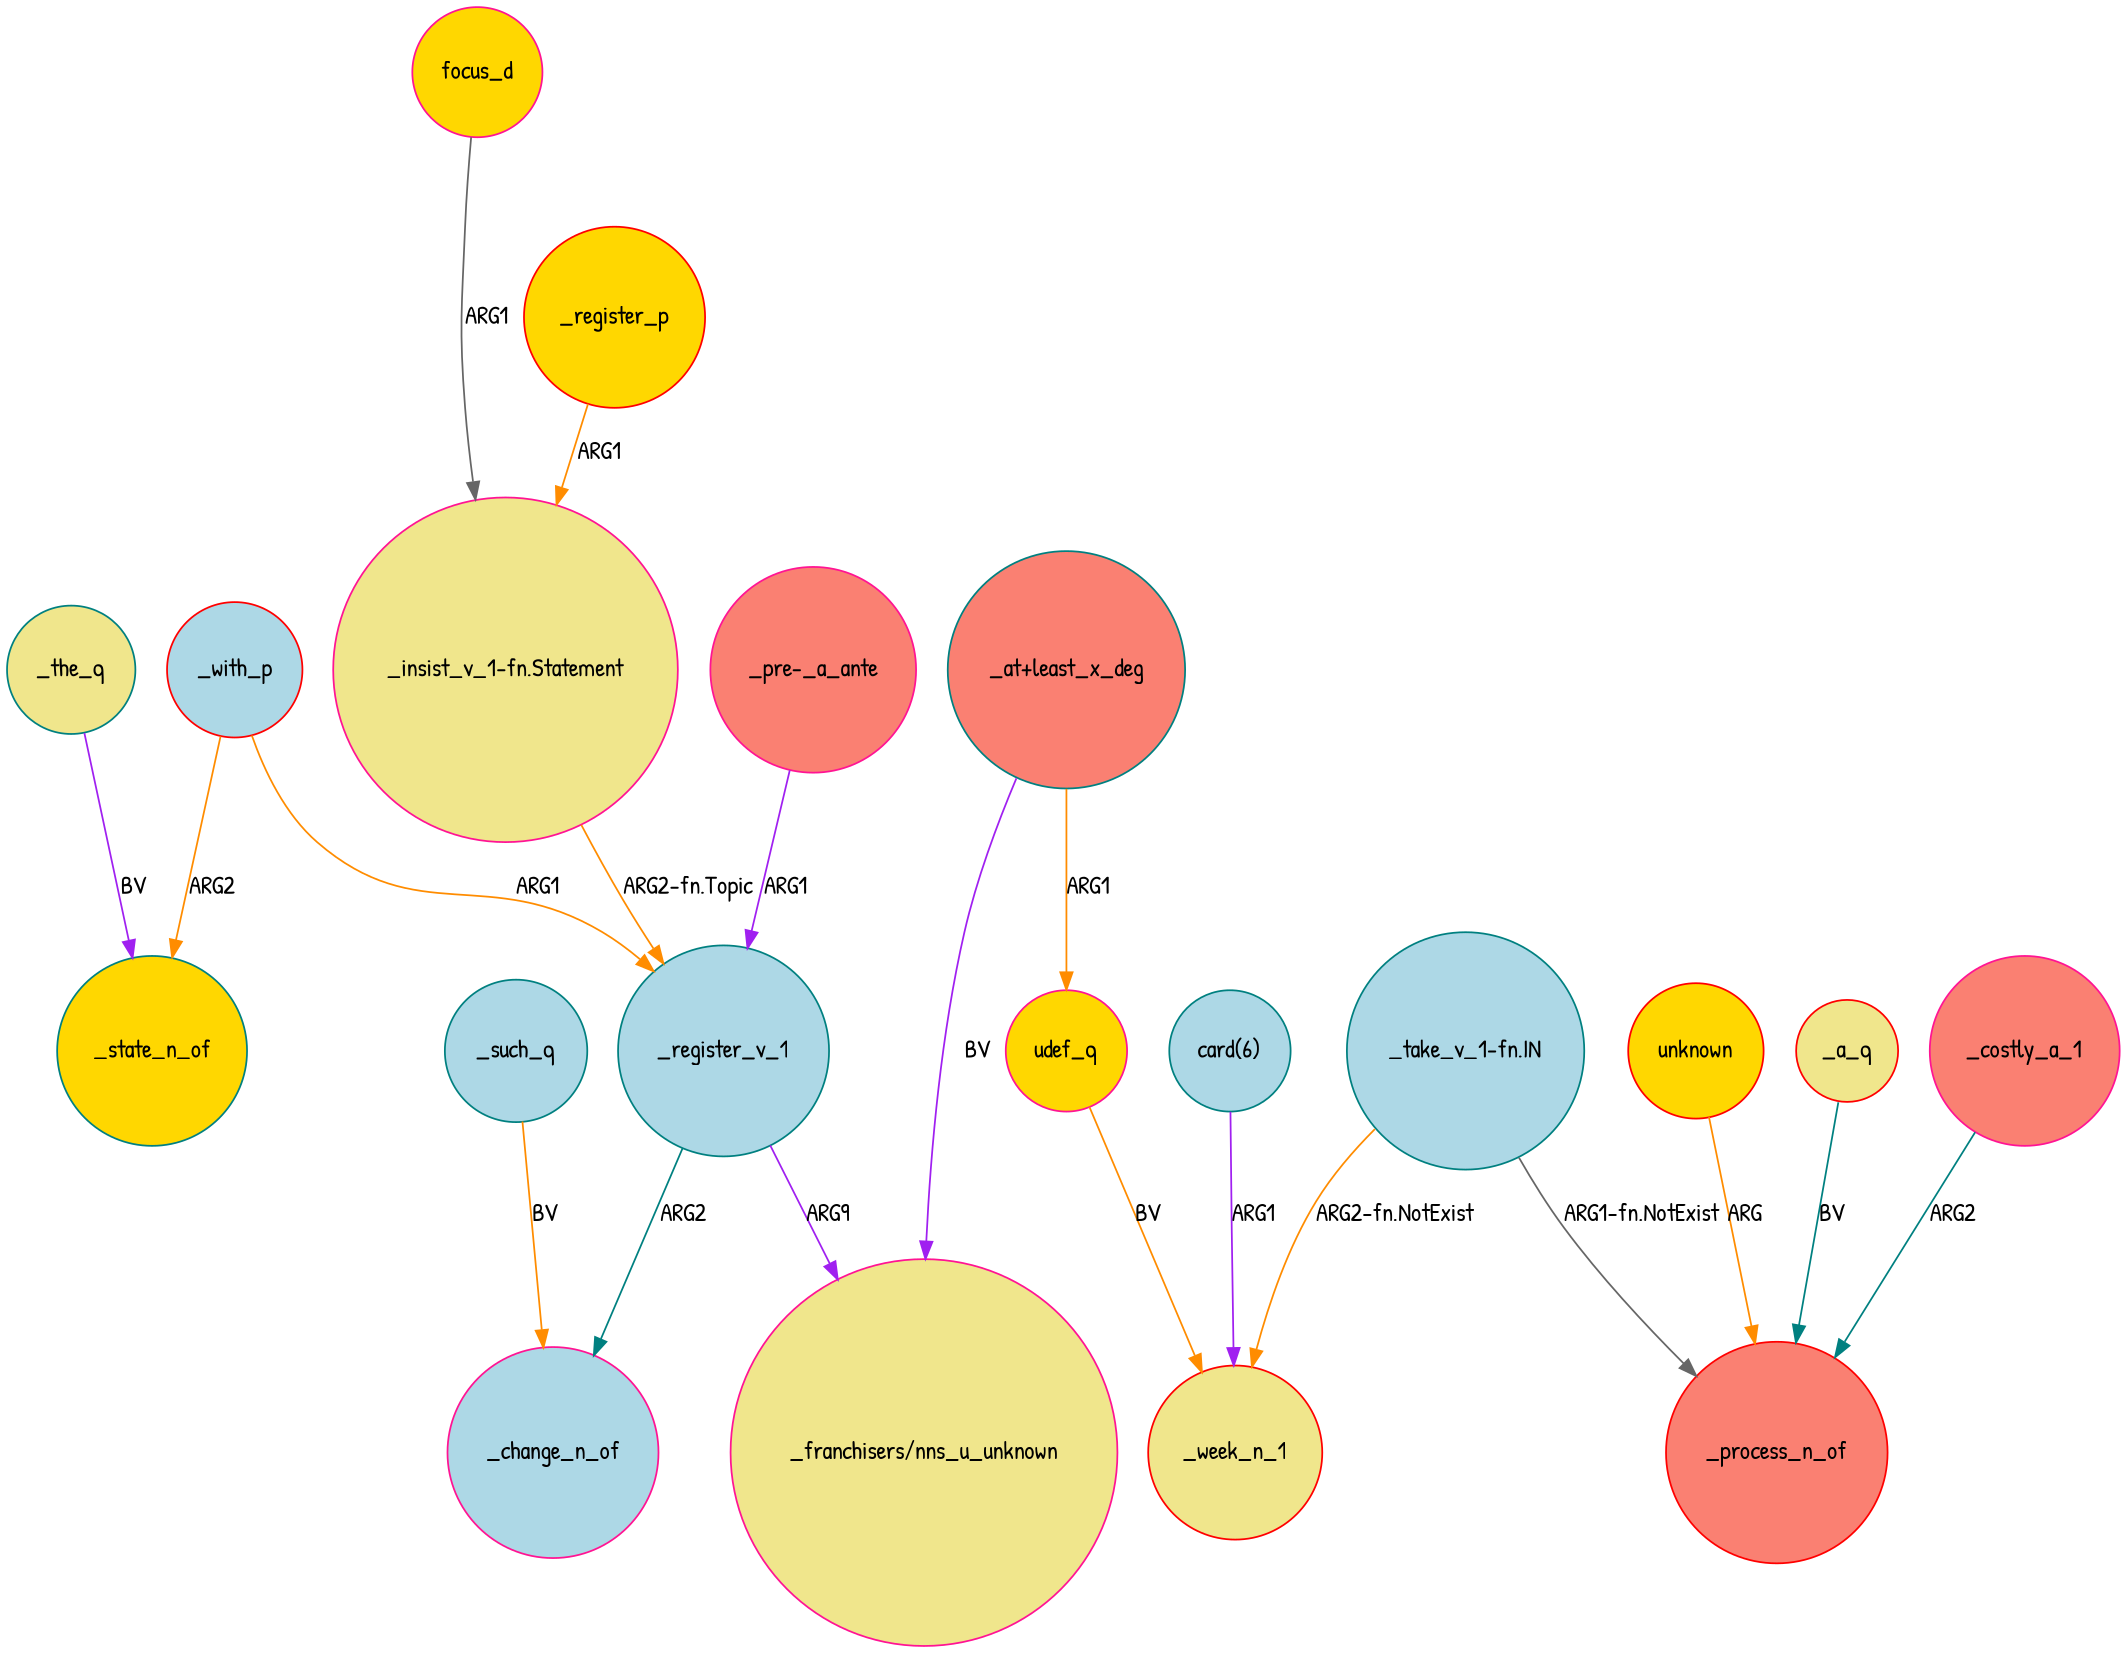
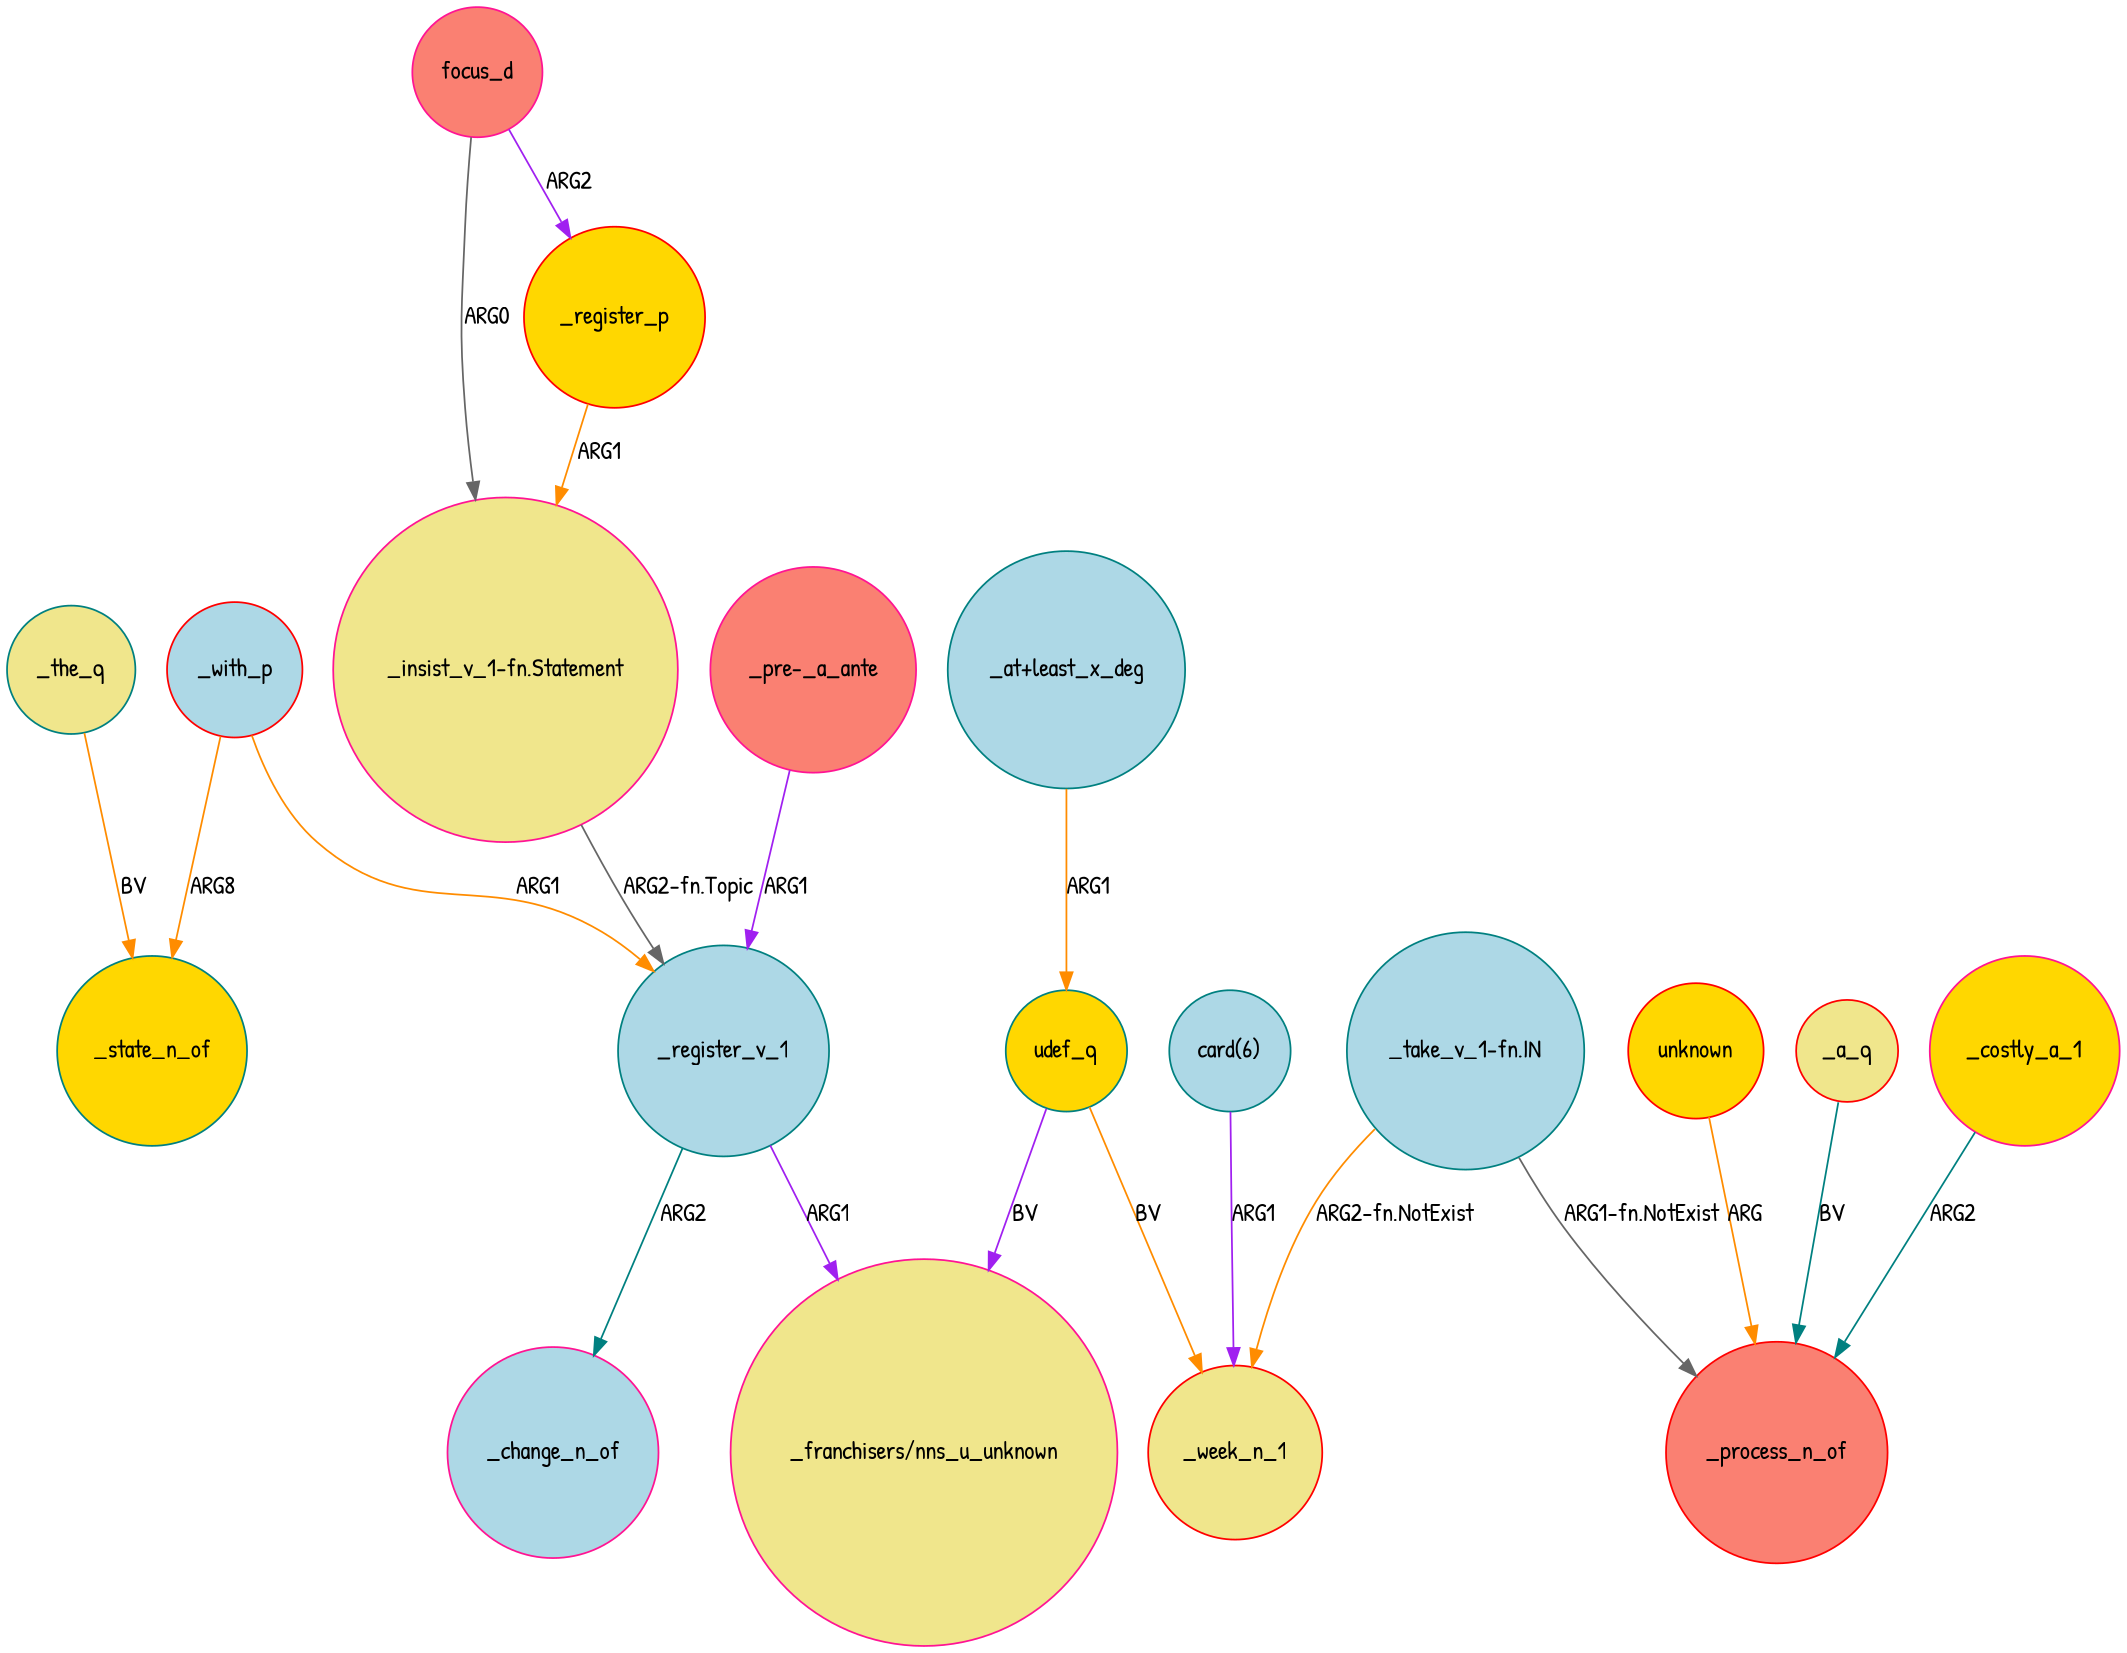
(477, 72) -> (477, 72)
none -> (535, 176)
(487, 317) -> (487, 317)
(1066, 670) -> (1066, 670)
(107, 837) -> (107, 837)
(213, 887) -> (213, 887)
(616, 888) -> (616, 888)
(950, 1005) -> (1021, 1181)
(516, 1051) -> none
(1066, 1051) -> (1066, 1051)
(2025, 1051) -> (2025, 1051)
(828, 1215) -> (828, 1215)
